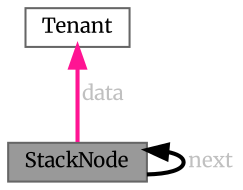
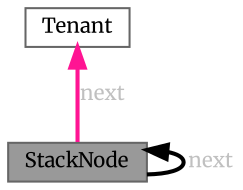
(101, 95) -> (101, 95)
